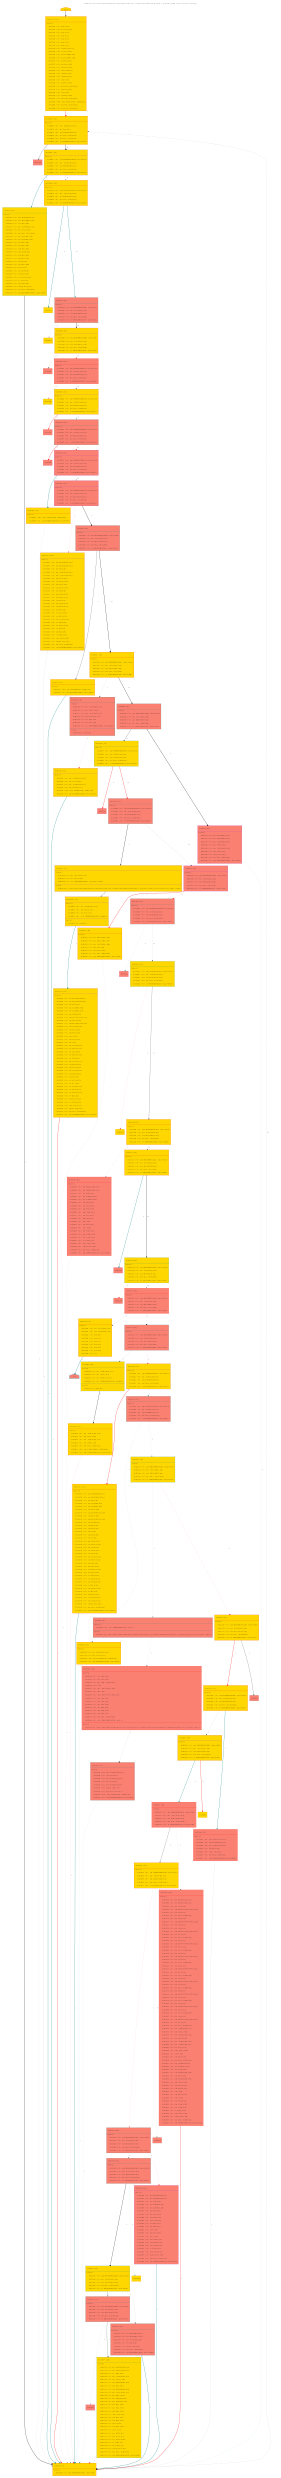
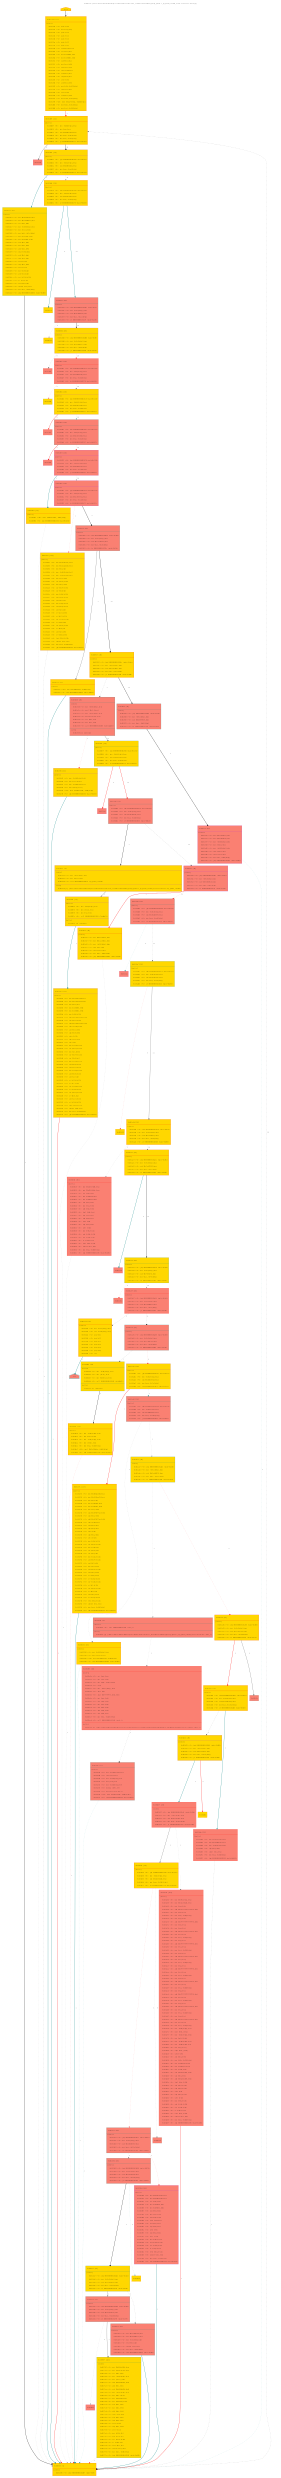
(128, 735) -> (106, 738)
